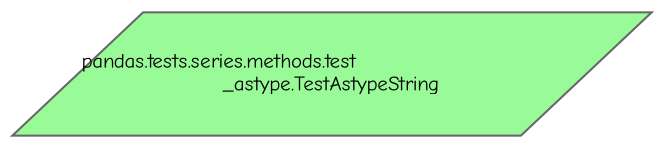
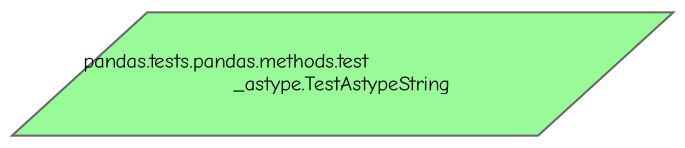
(332, 74) -> (343, 74)
